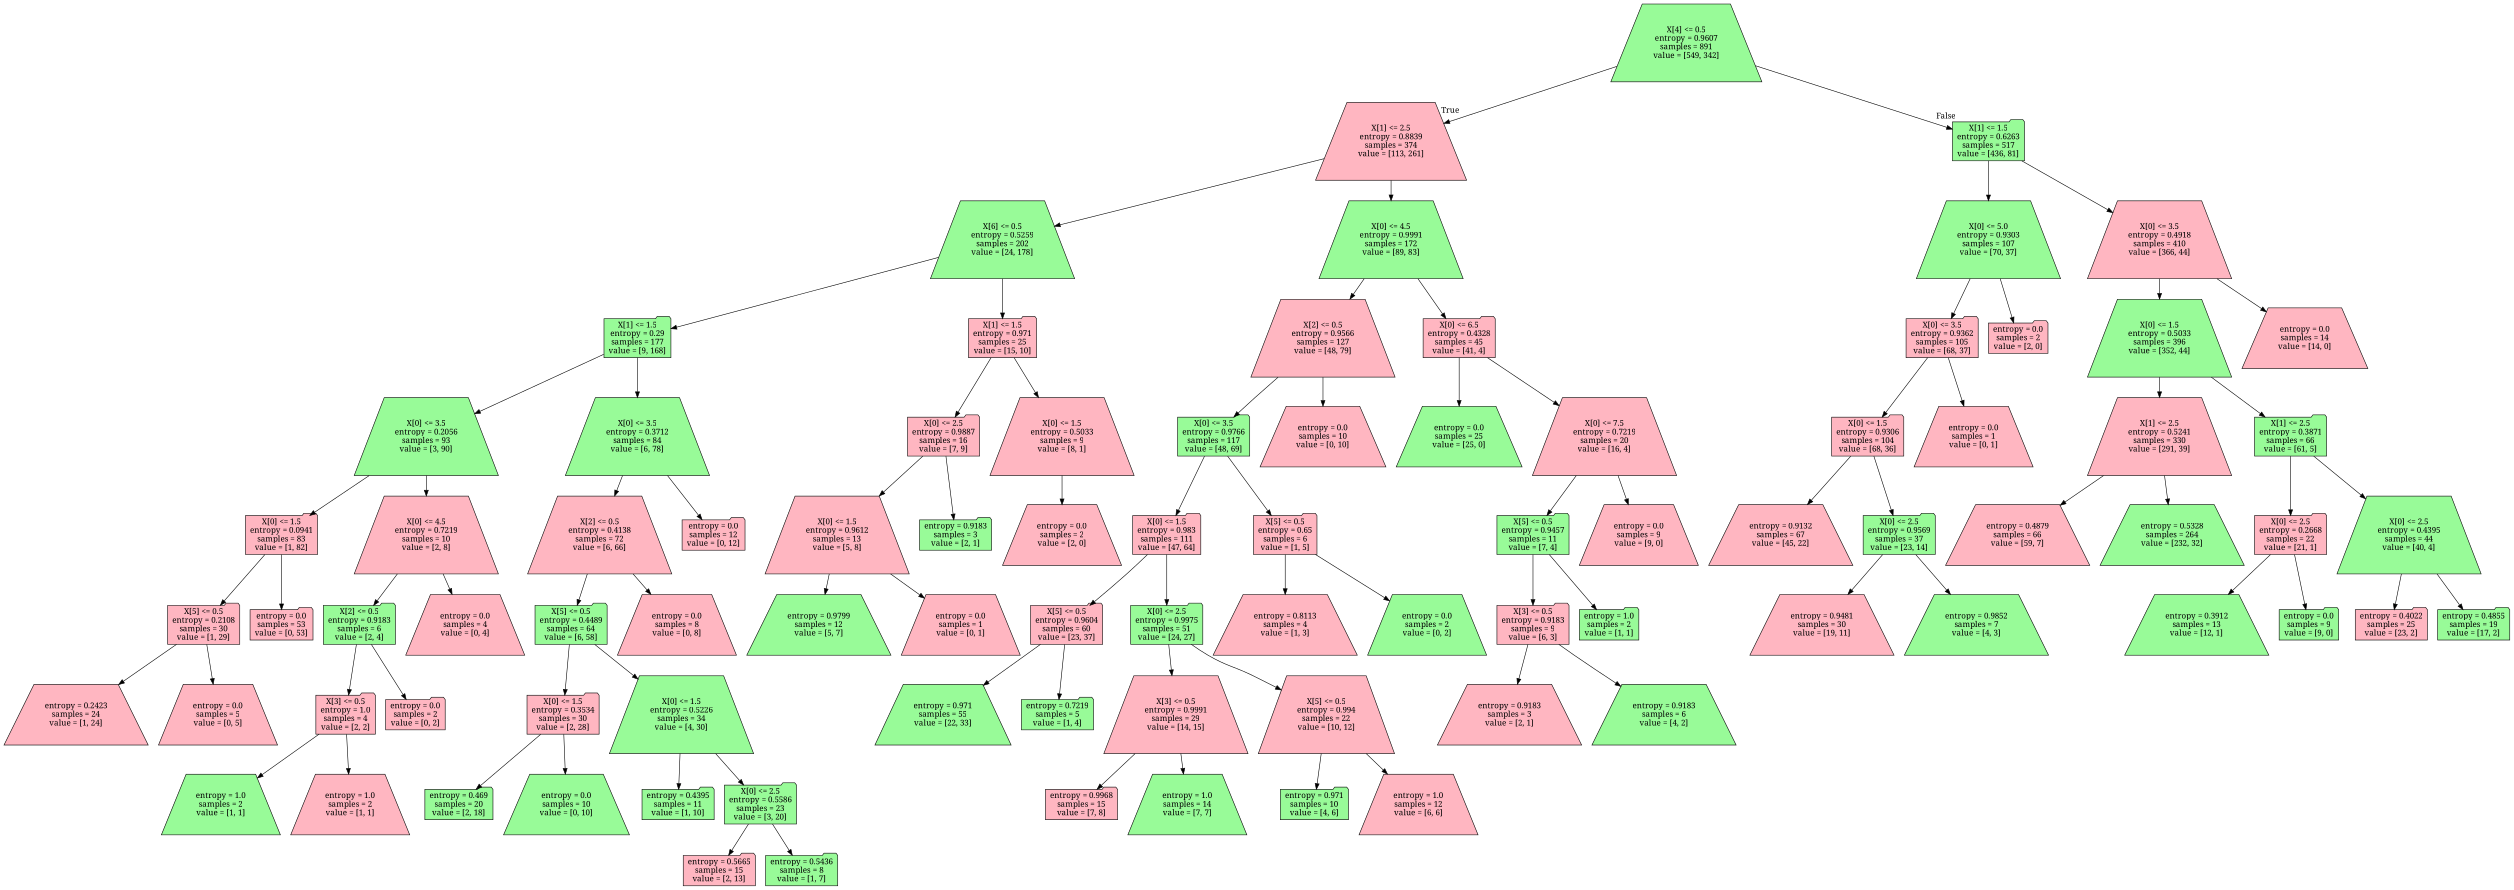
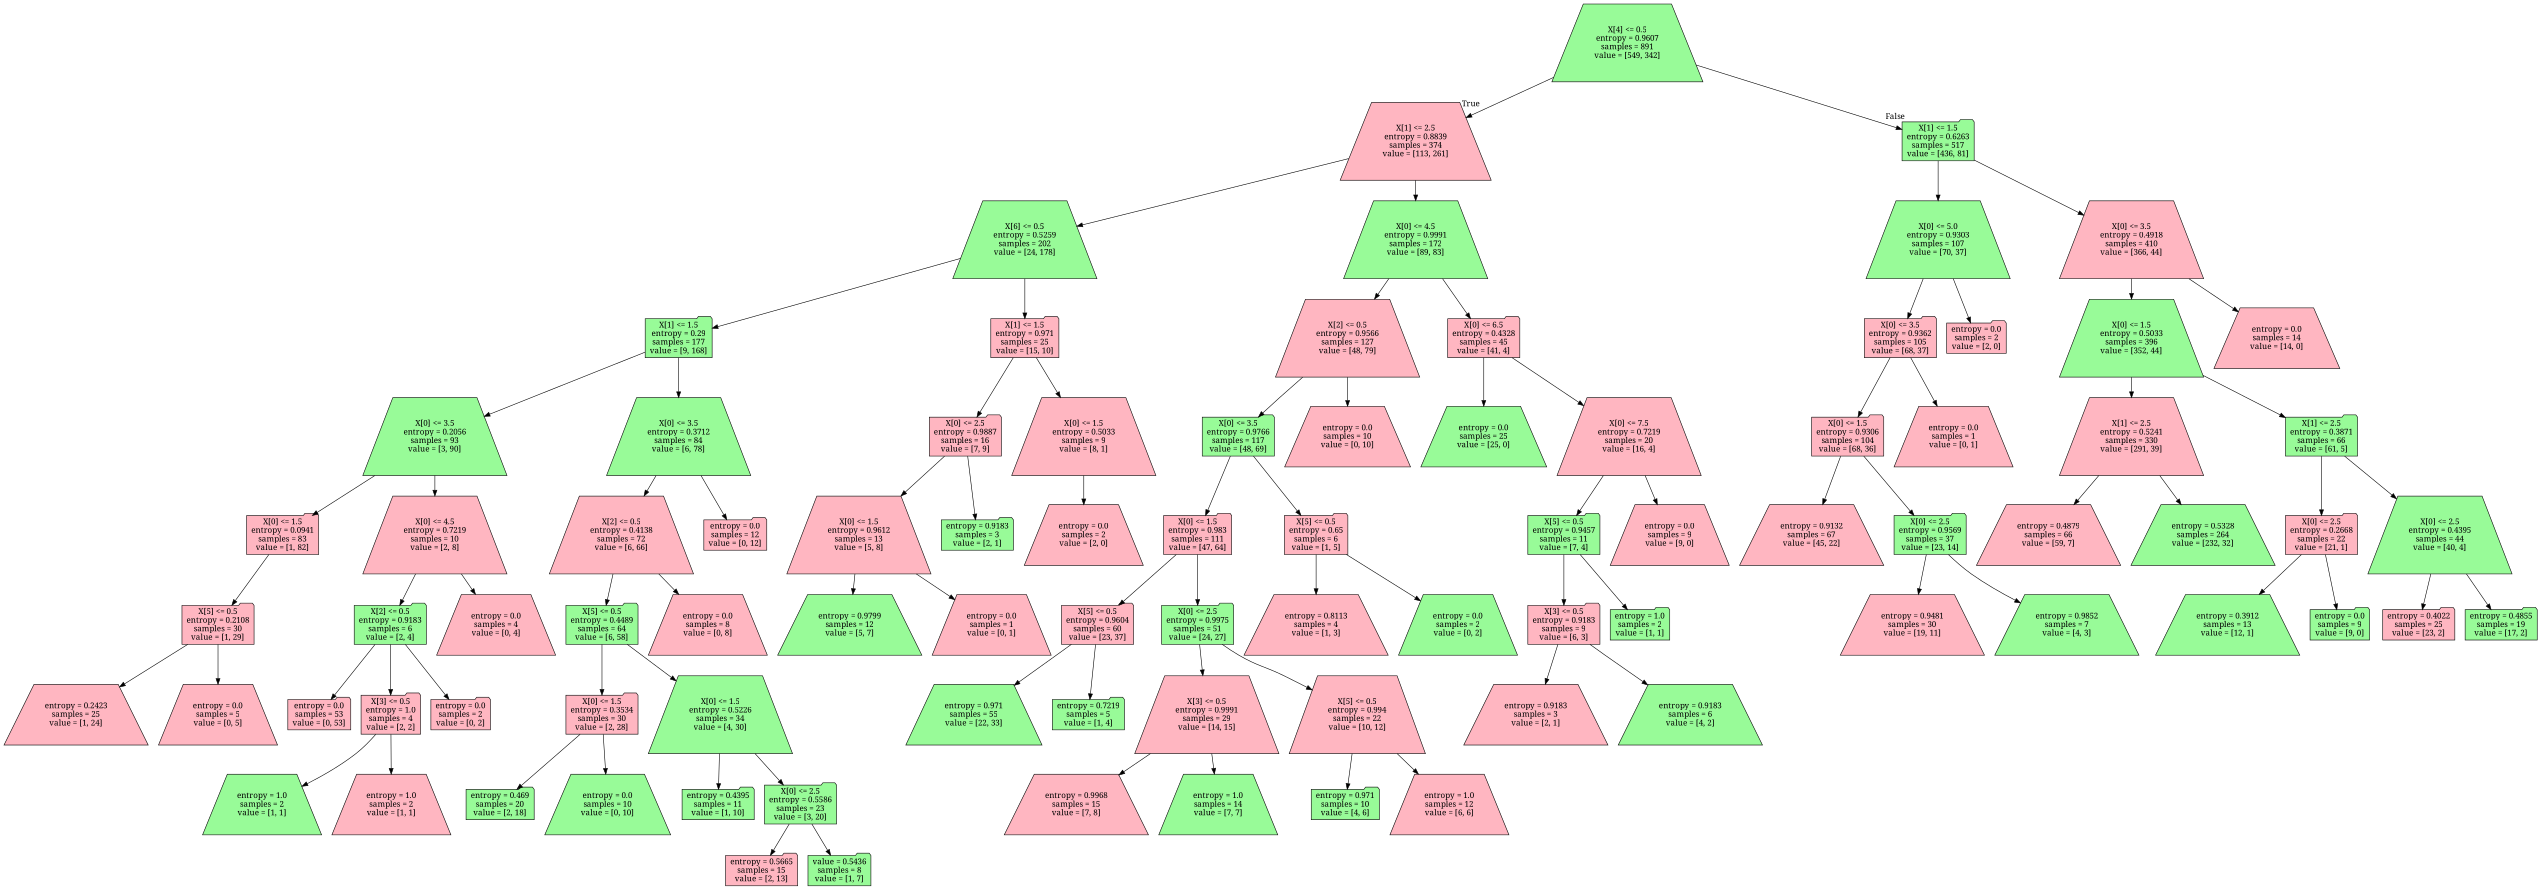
(282, 579) -> (355, 670)
(76, 715) -> (76, 715)
(1082, 805) -> (1076, 805)
(802, 871) -> (839, 871)
